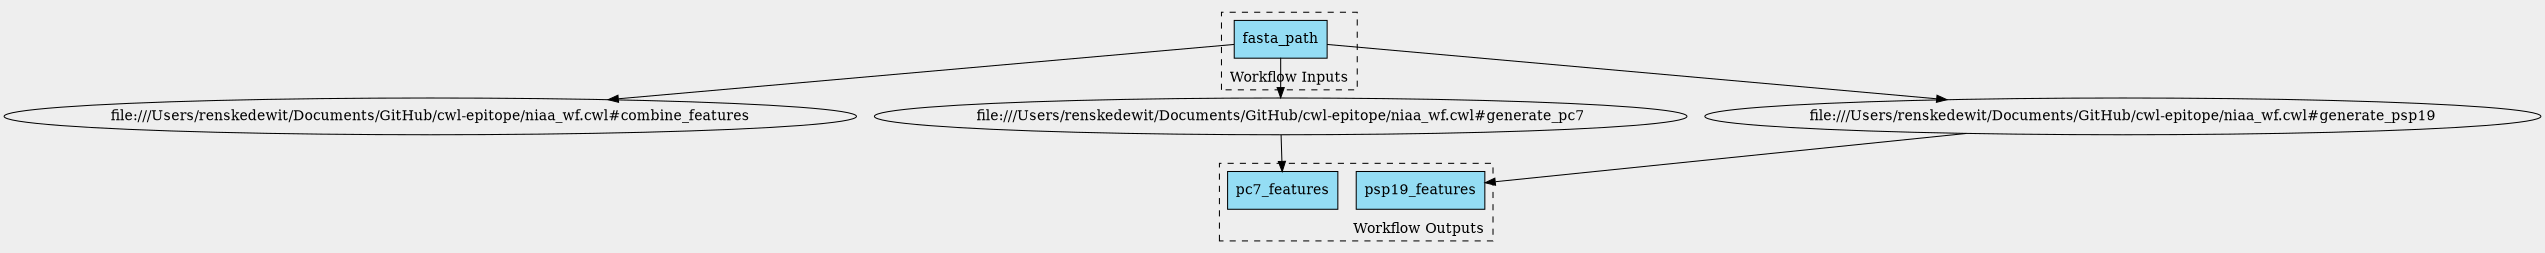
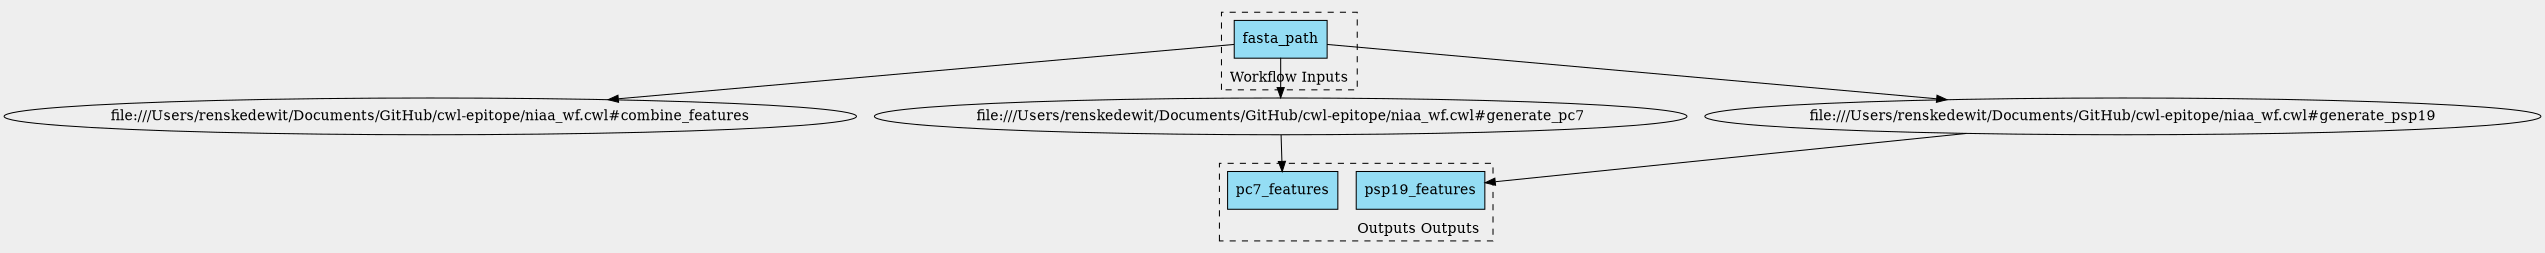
(1419, 229) -> (1419, 229)
